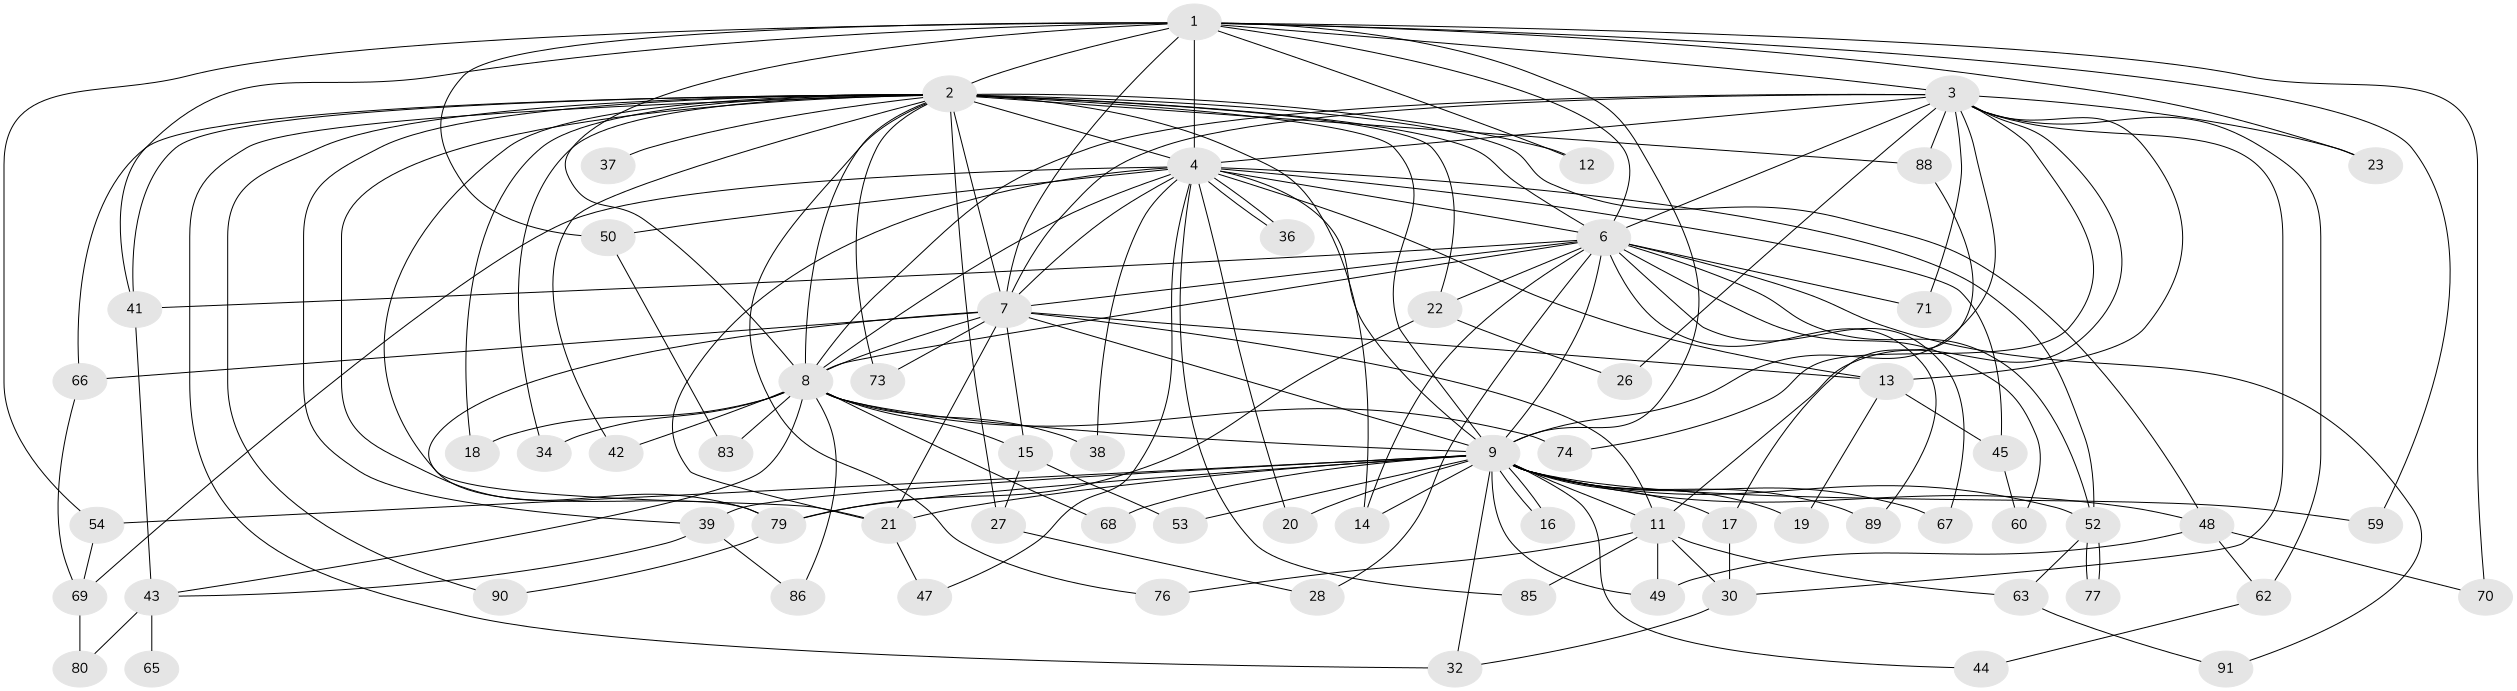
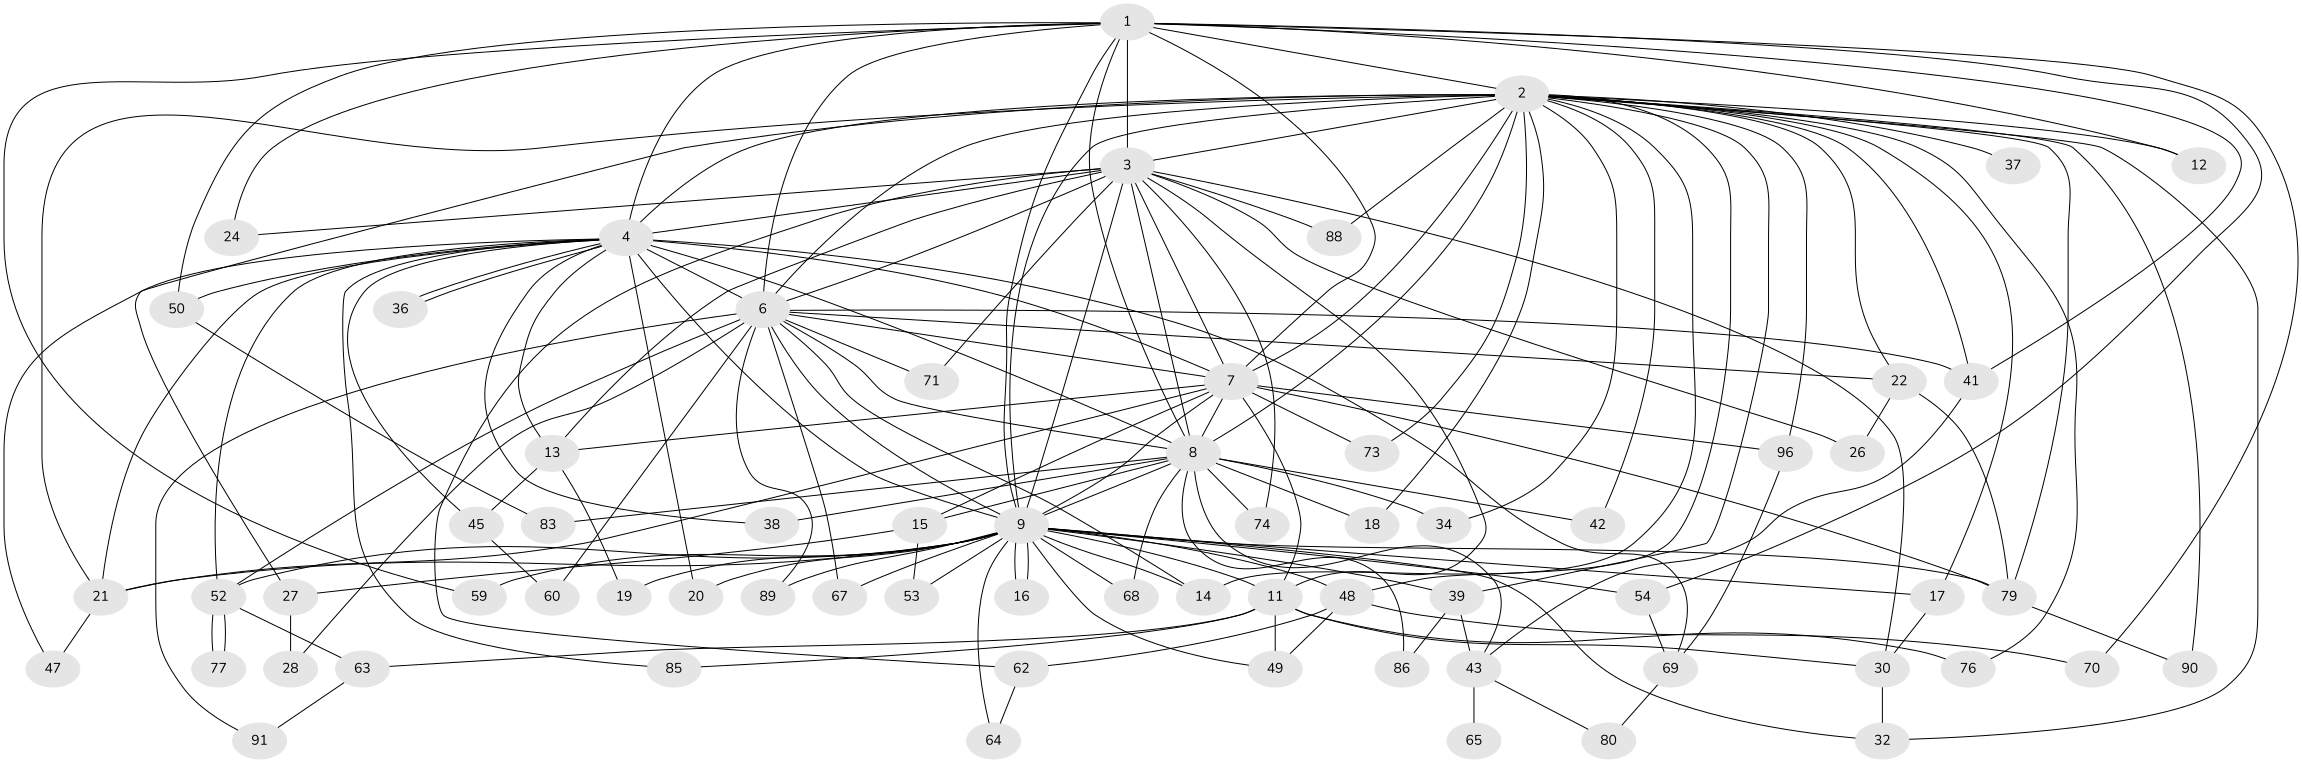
none -> (1325, 130)
(2376, 166) -> (232, 238)
(1893, 350) -> (1945, 194)
(80, 381) -> (1786, 453)
(1981, 669) -> (994, 741)
